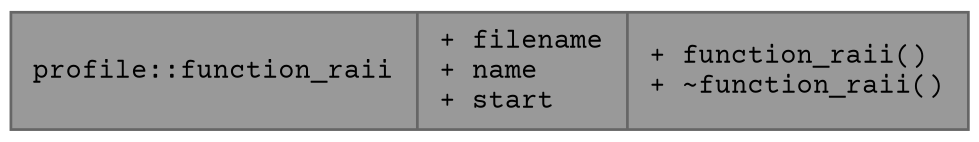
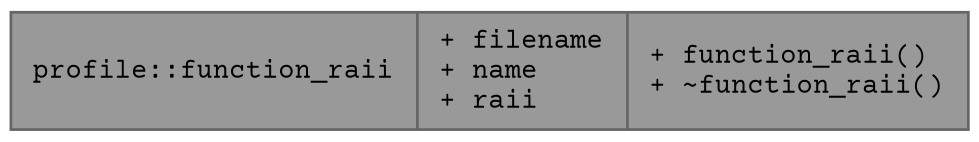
(498, 100) -> (490, 100)
